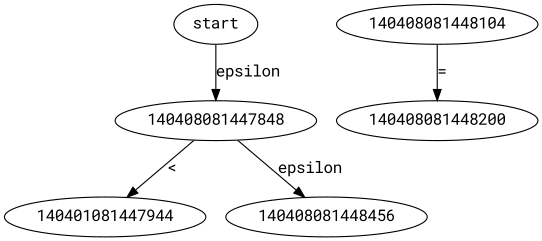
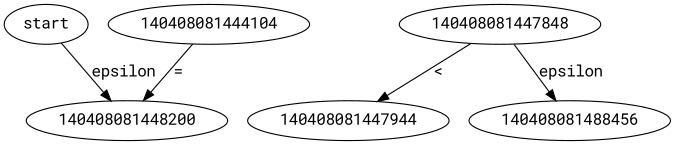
(437, 24) -> (209, 24)
(216, 67) -> (82, 68)
(105, 217) -> (348, 121)
(327, 217) -> (570, 121)
